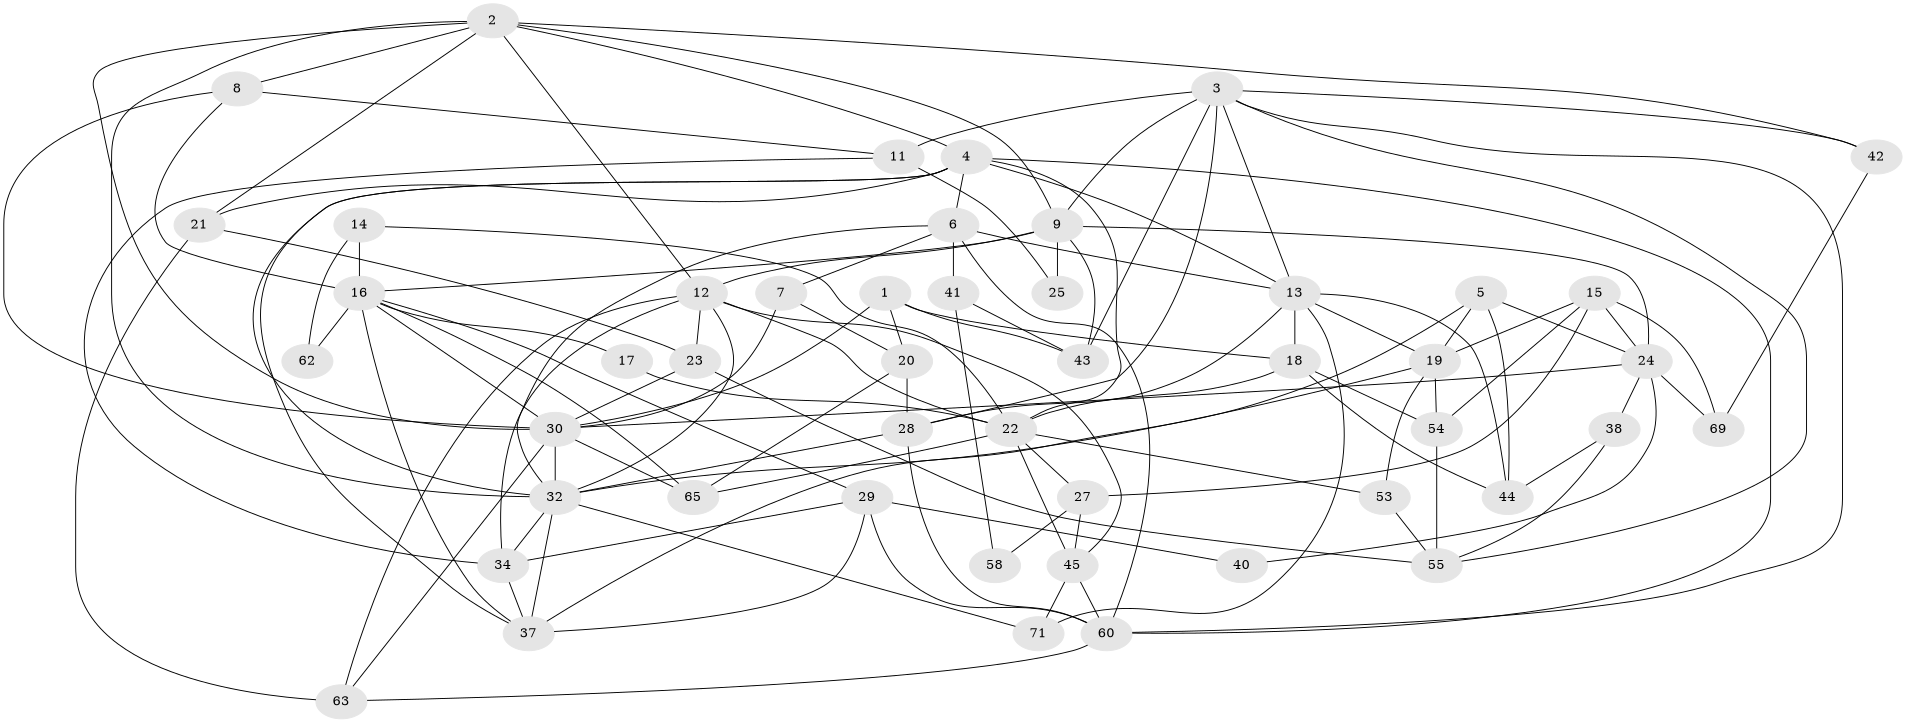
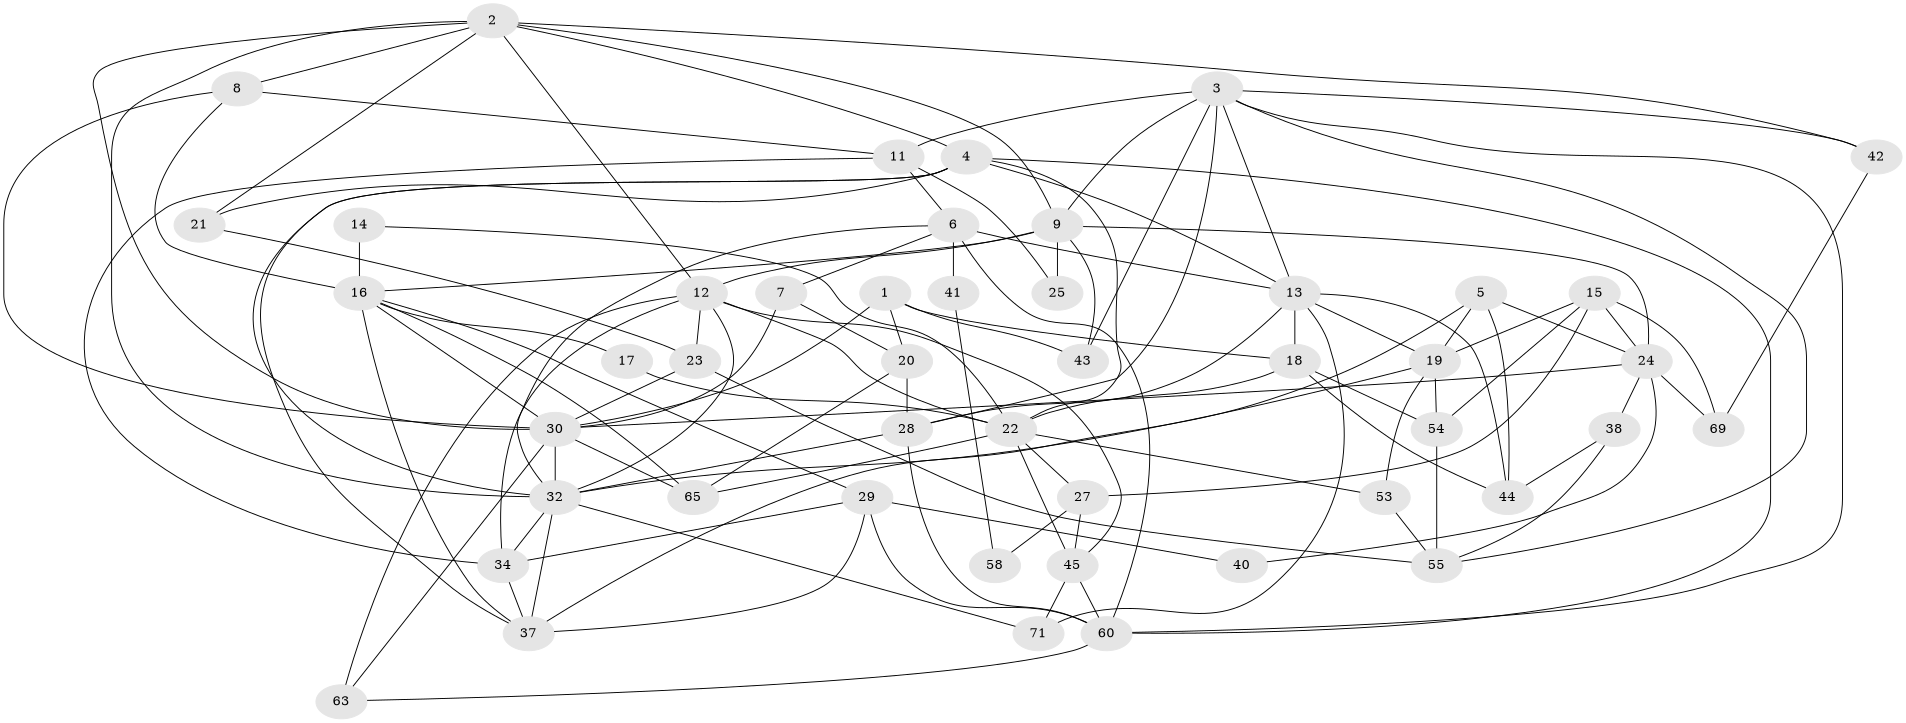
(959, 197) -> (926, 191)
(1007, 321) -> none
(307, 361) -> none
(76, 539) -> none
